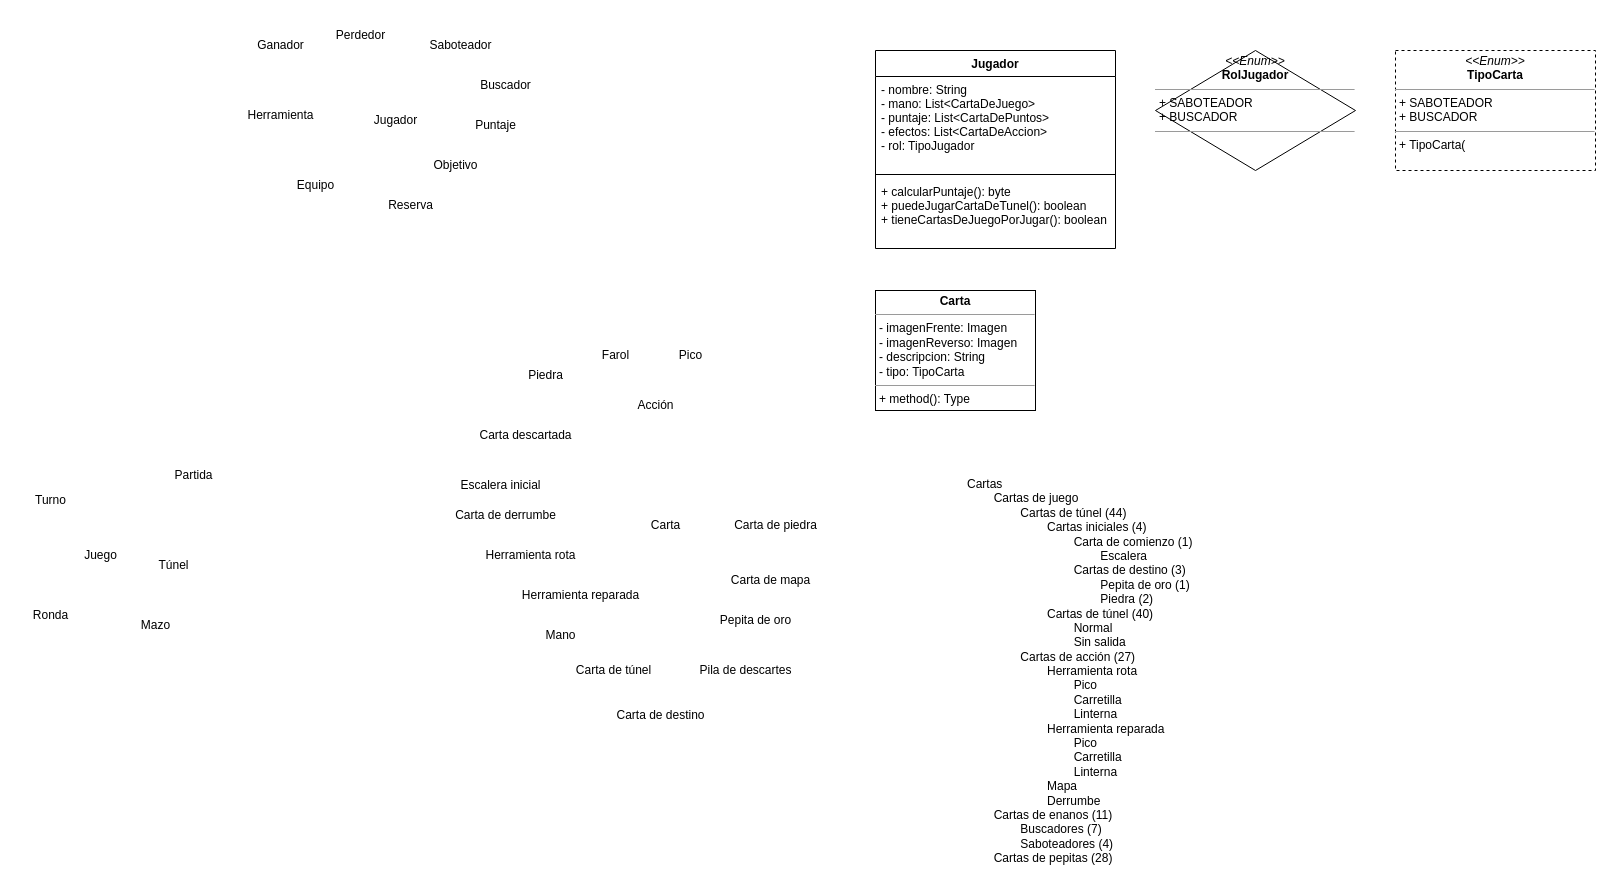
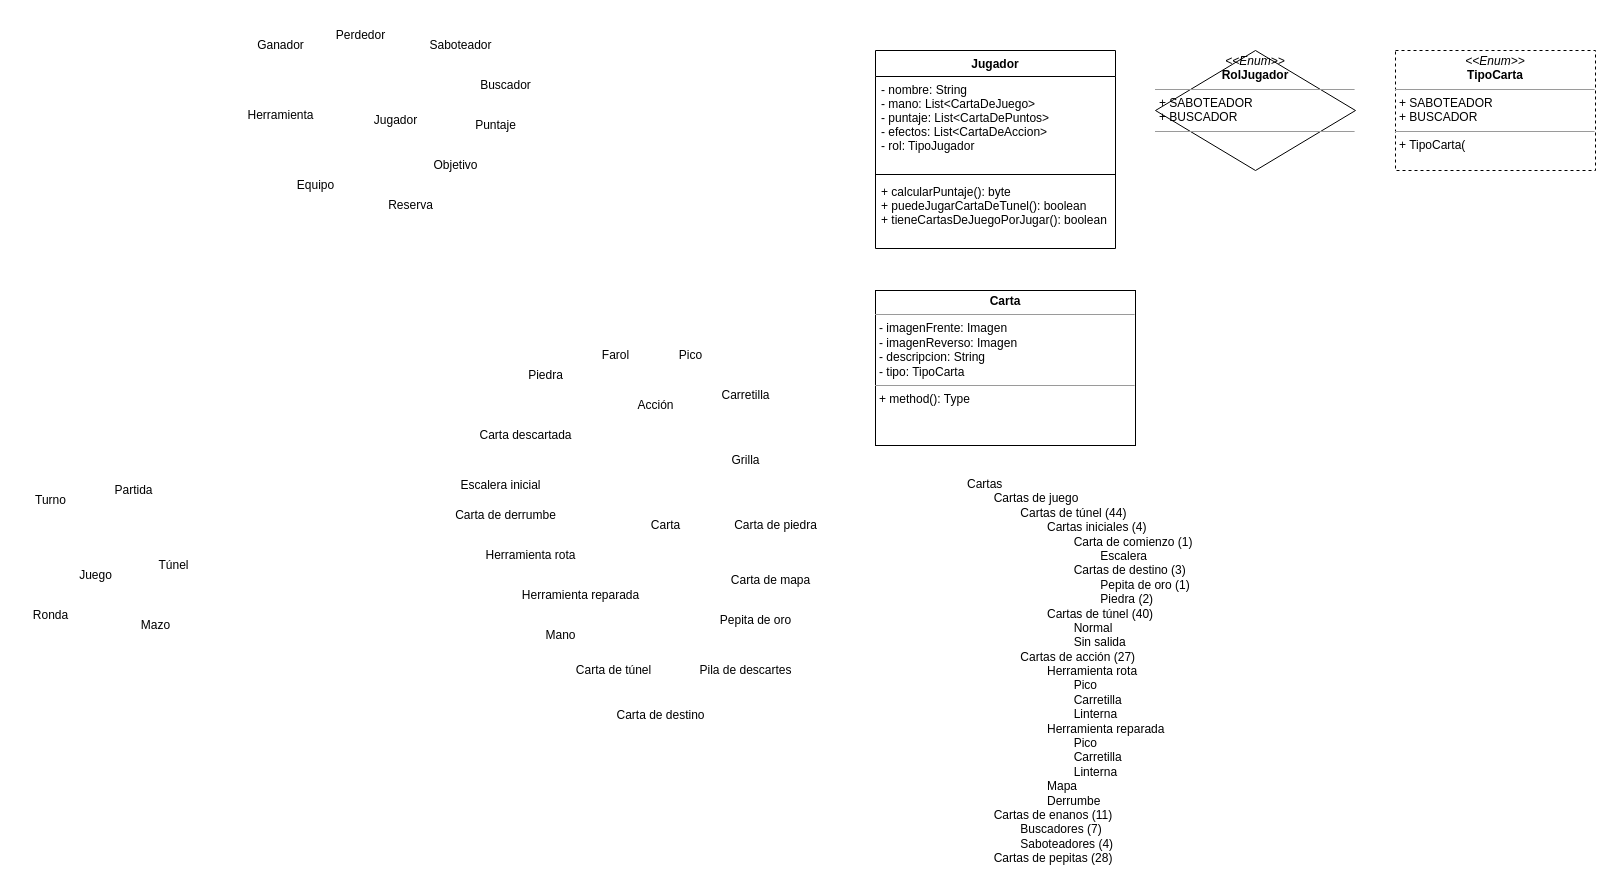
(956, 351) -> (1006, 368)
none -> (746, 396)
none -> (746, 461)
(193, 476) -> (133, 491)
(101, 556) -> (96, 576)
